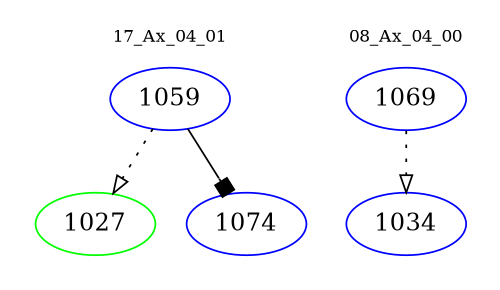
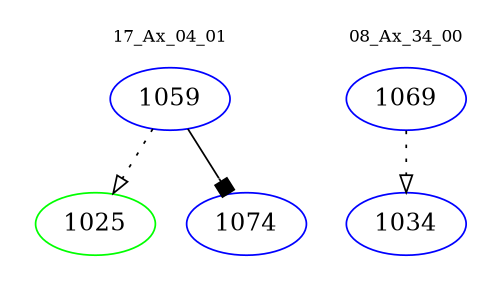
(406, 37) -> (406, 37)
(95, 224) -> (95, 224)
